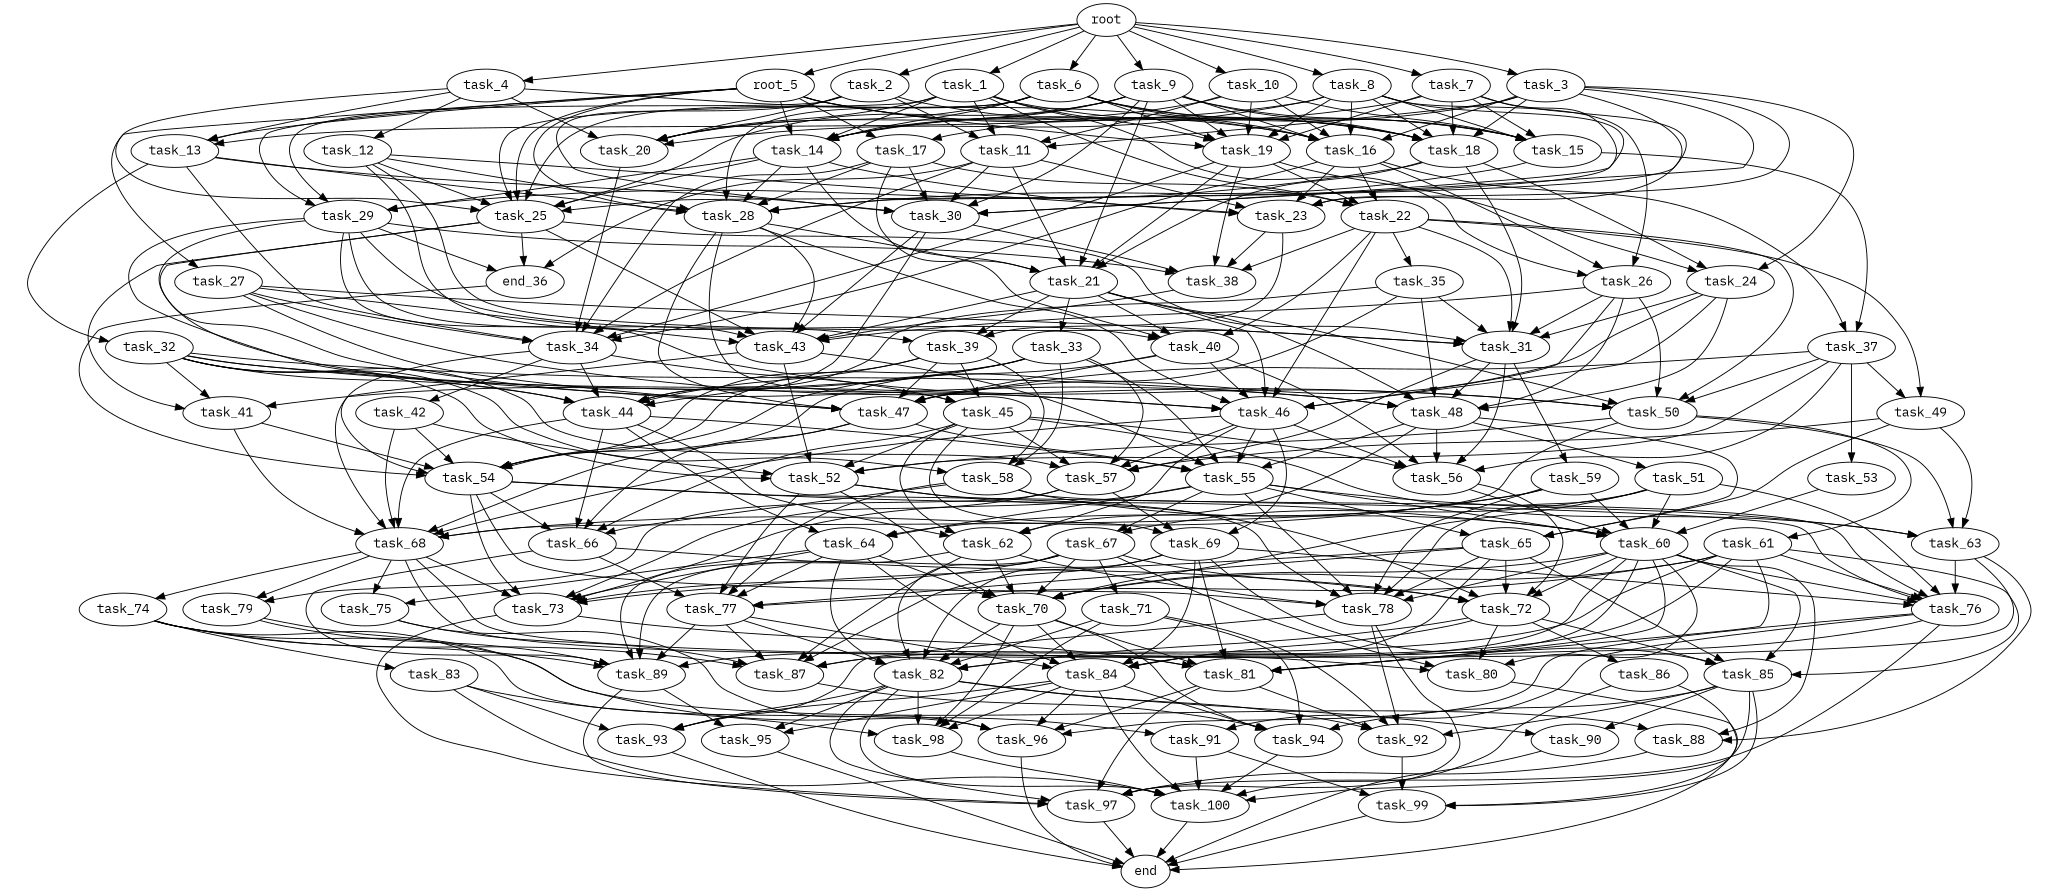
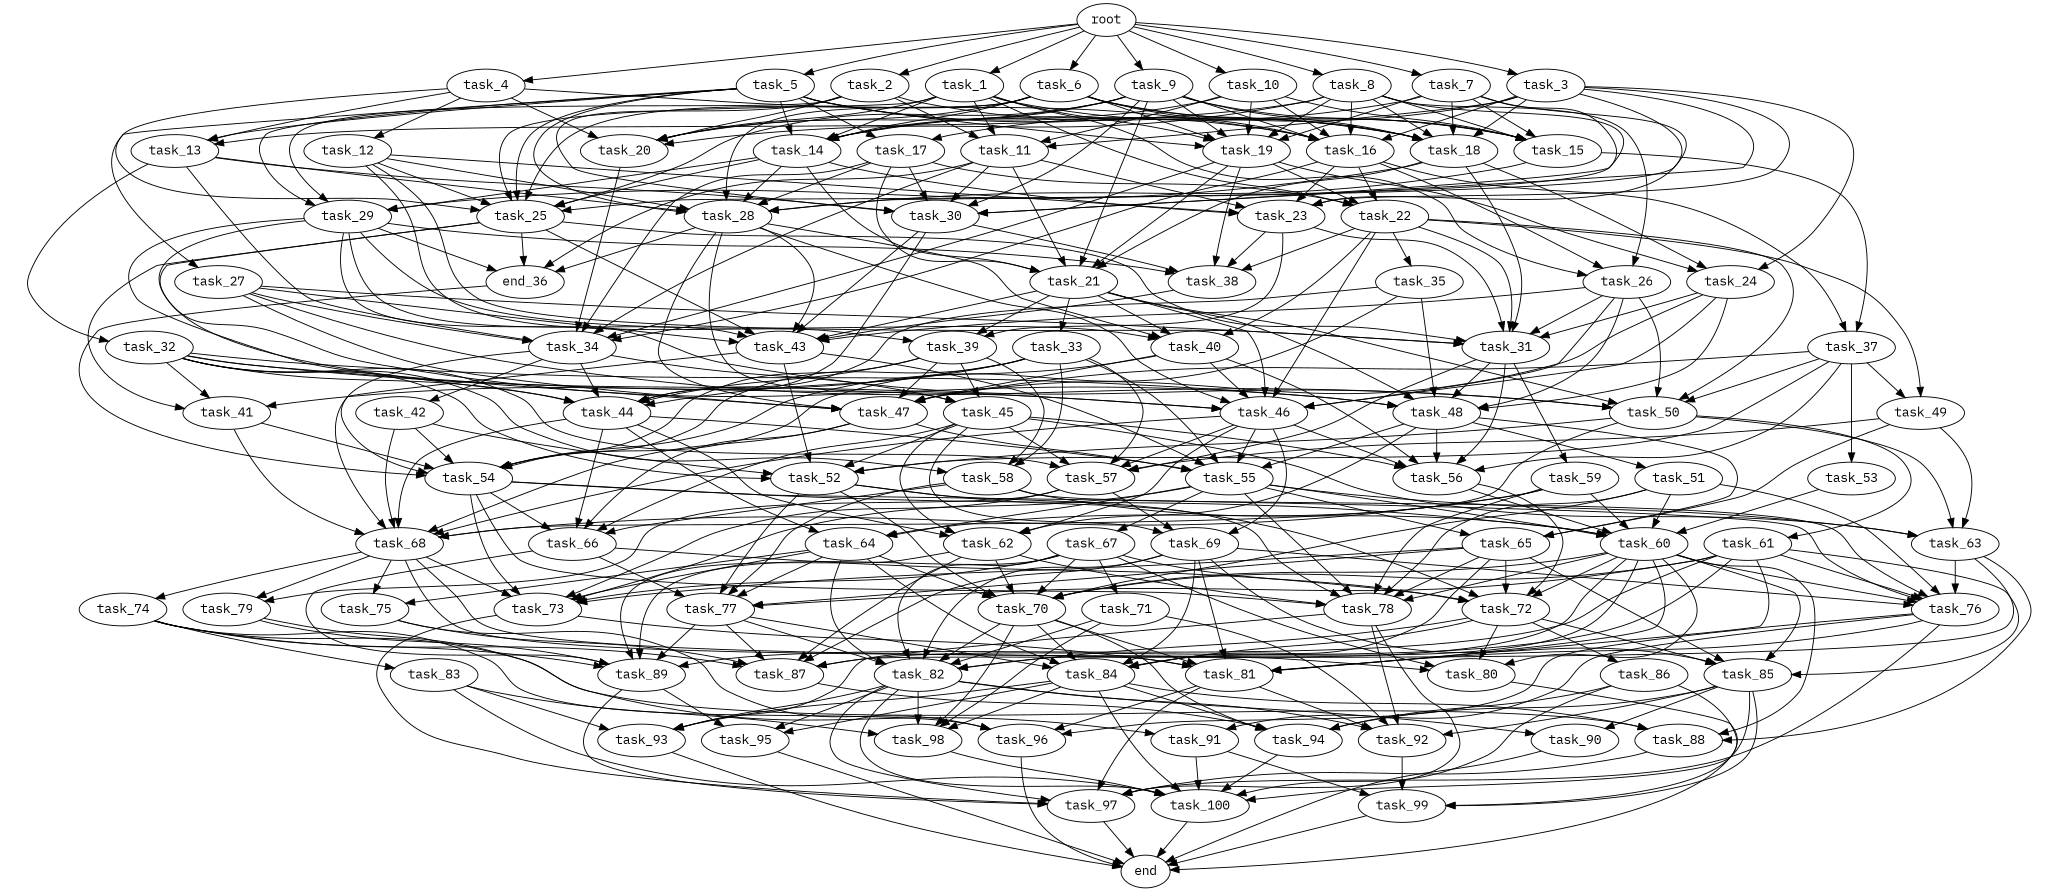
(775, 86) -> (775, 86)
none -> (626, 249)
(1459, 312) -> (1427, 243)
(1389, 511) -> none
(1253, 643) -> (1475, 707)
(1060, 705) -> (1384, 703)
